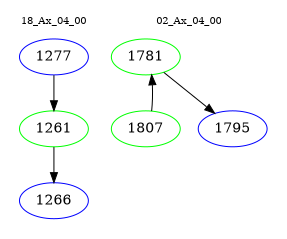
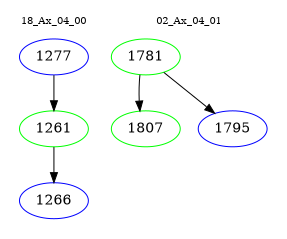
(189, 21) -> (189, 21)
(152, 98) -> (139, 88)
